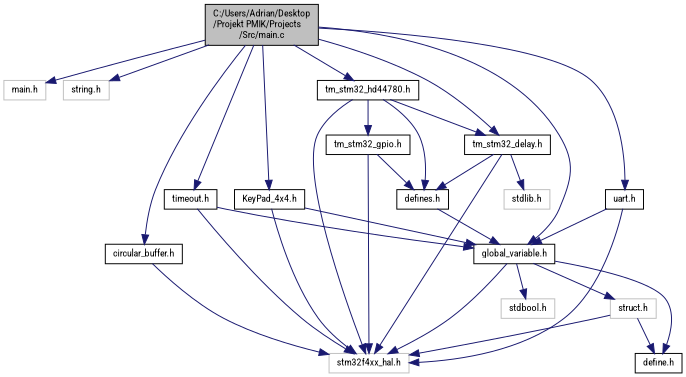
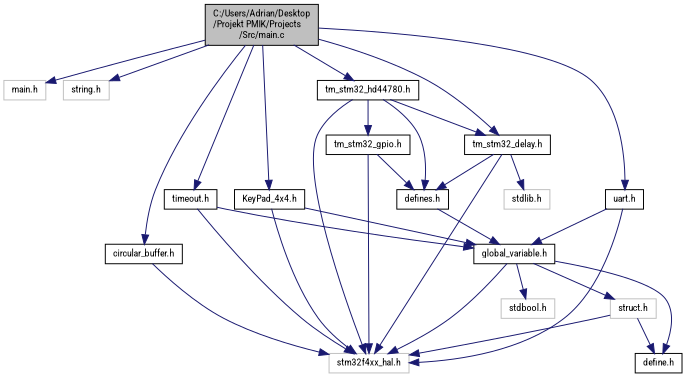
(504, 80) -> none
